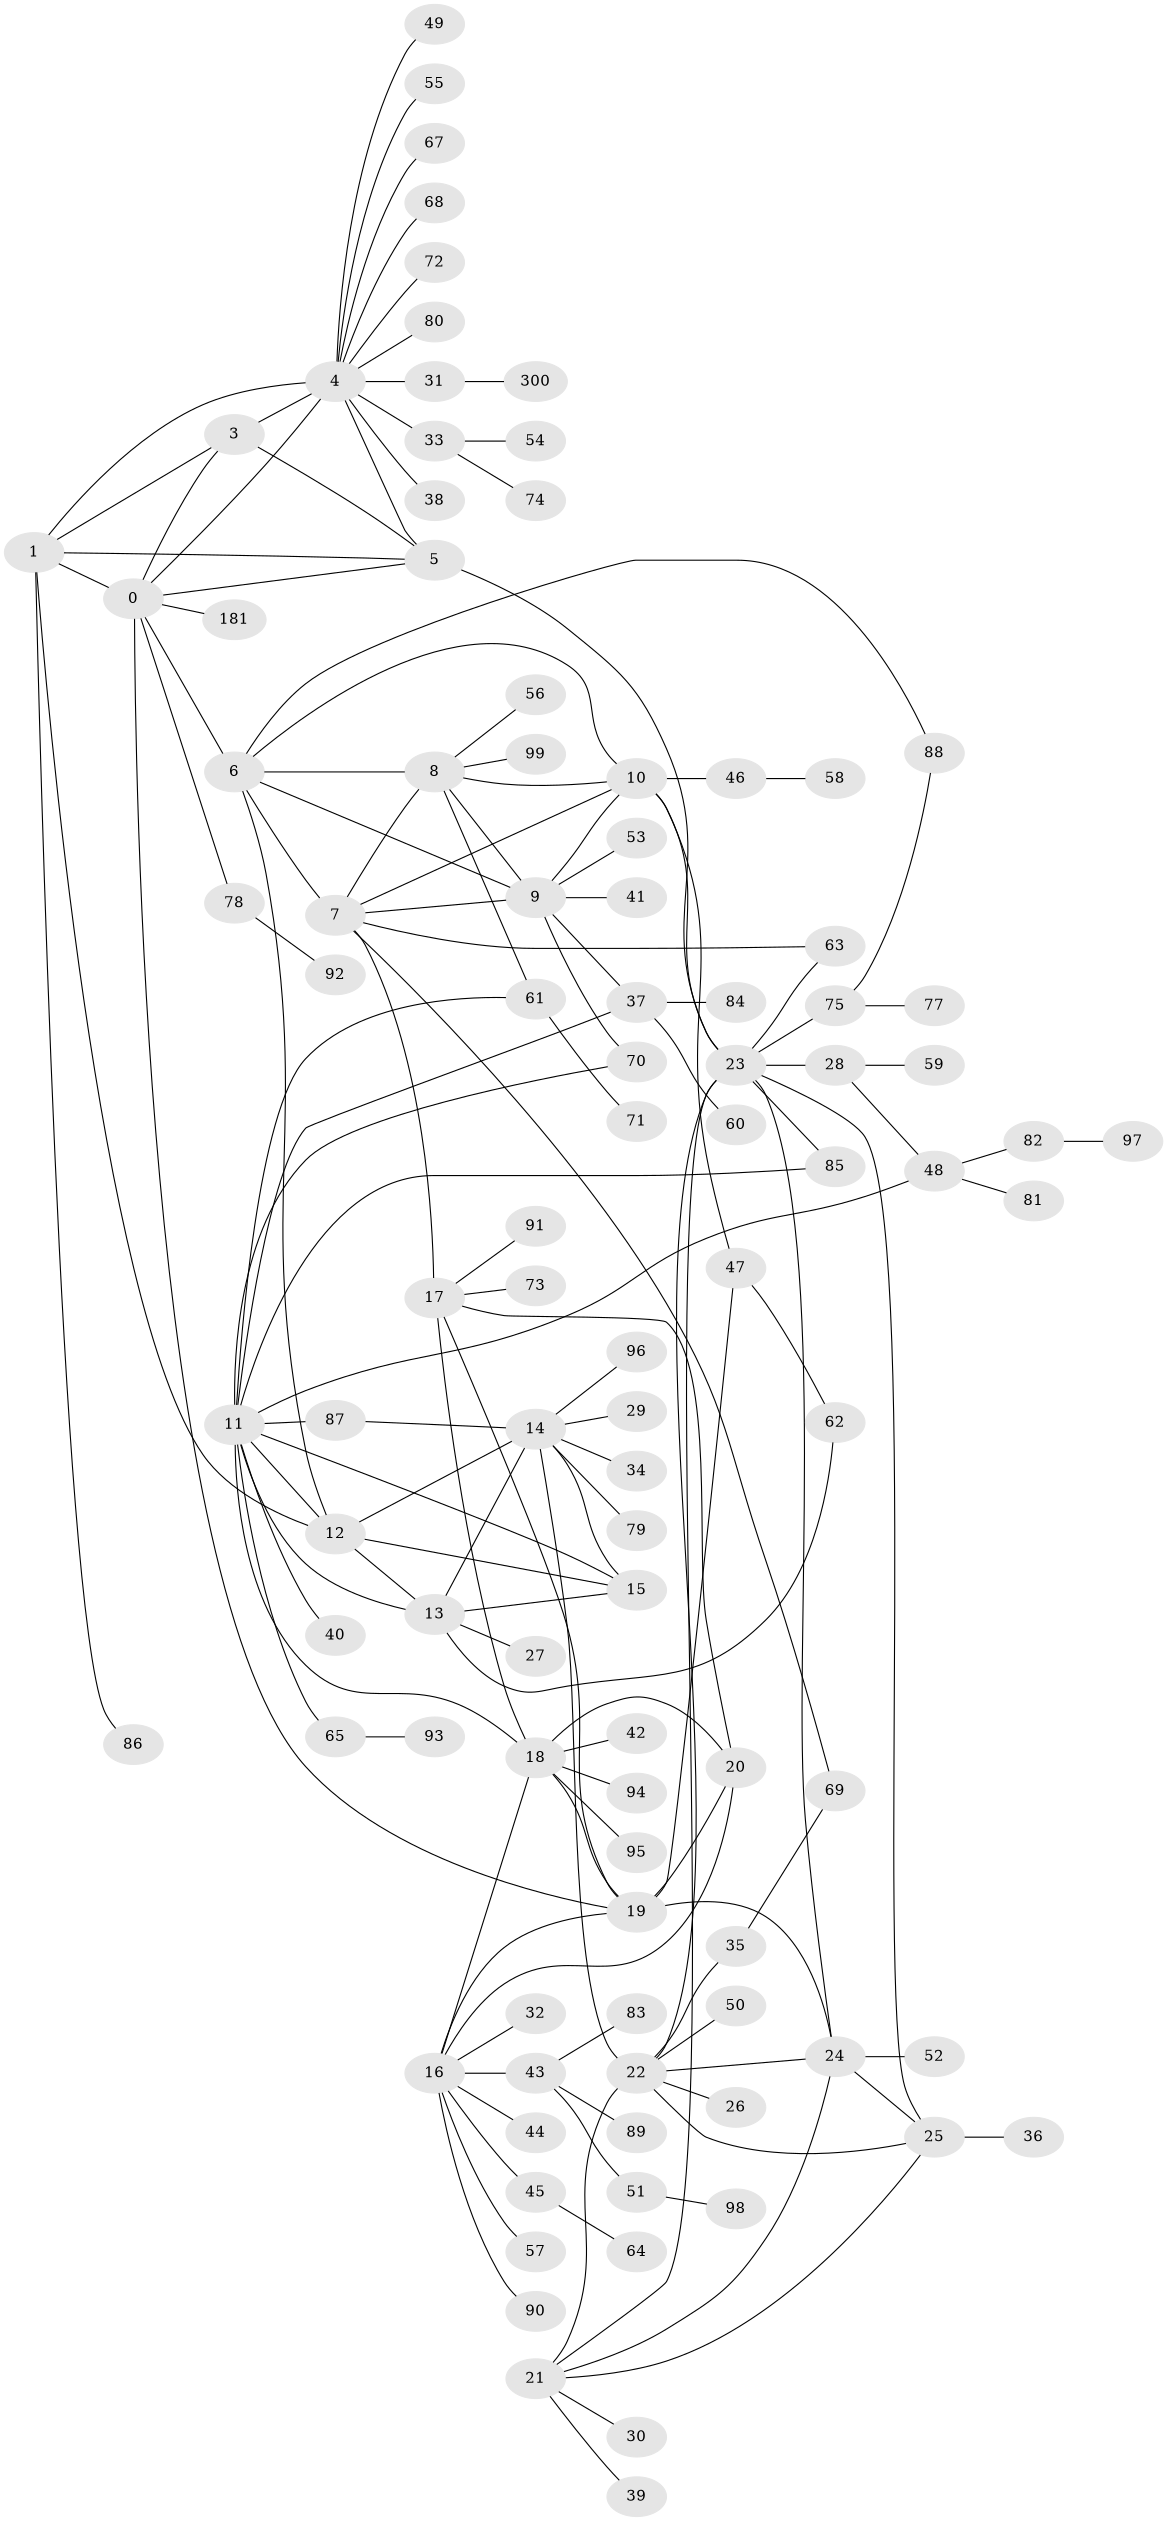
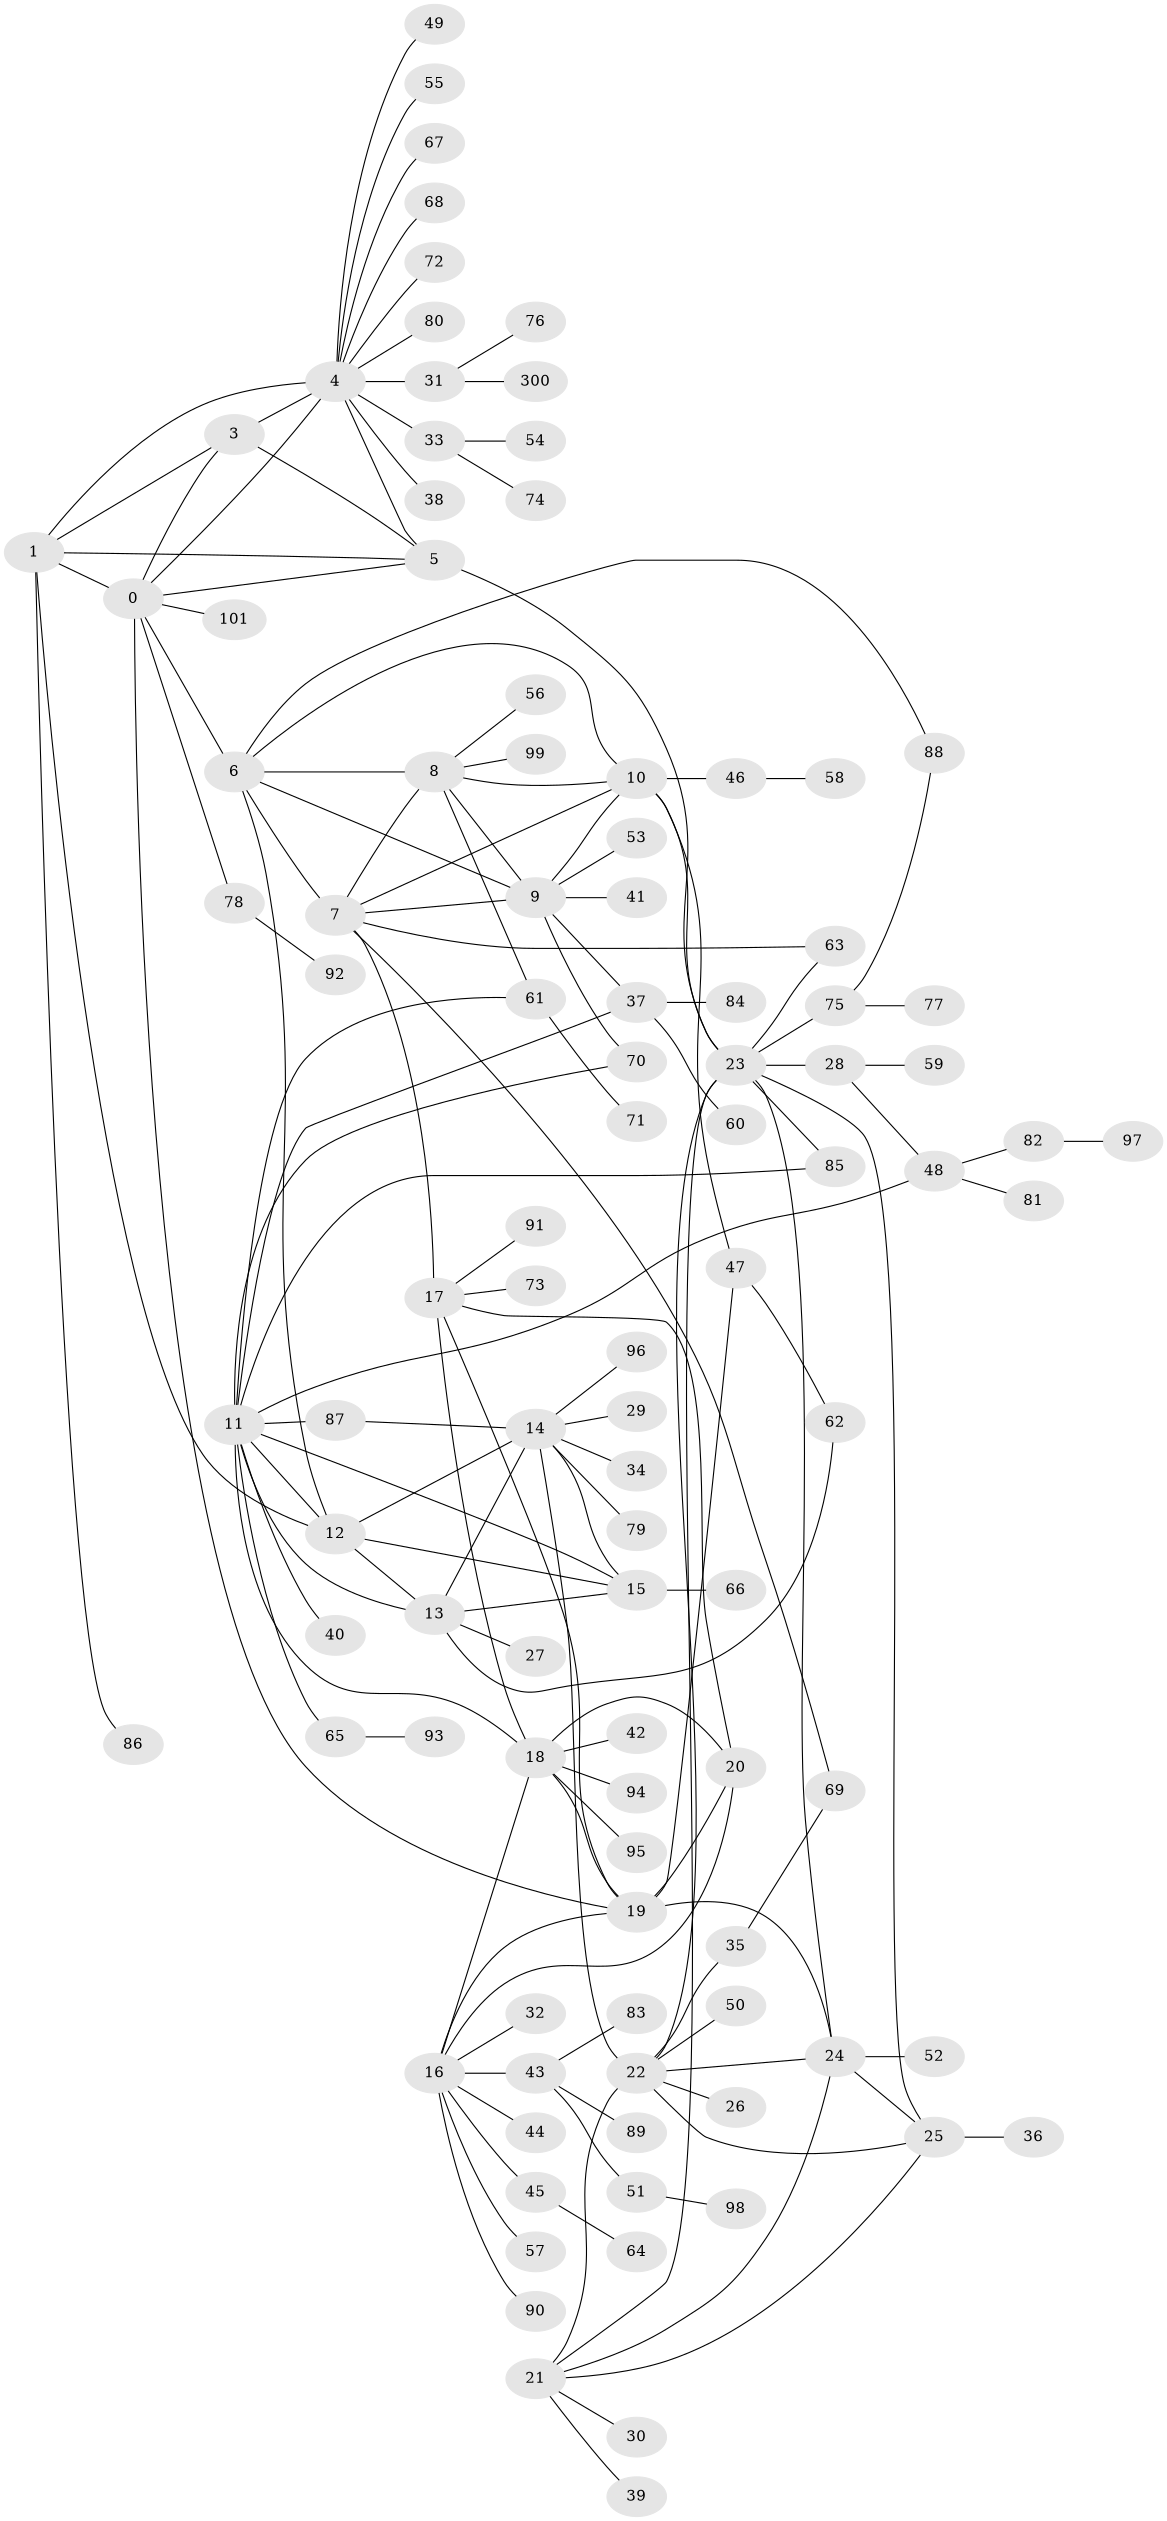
none -> (536, 322)
(234, 620) -> (234, 620)
none -> (736, 1590)
